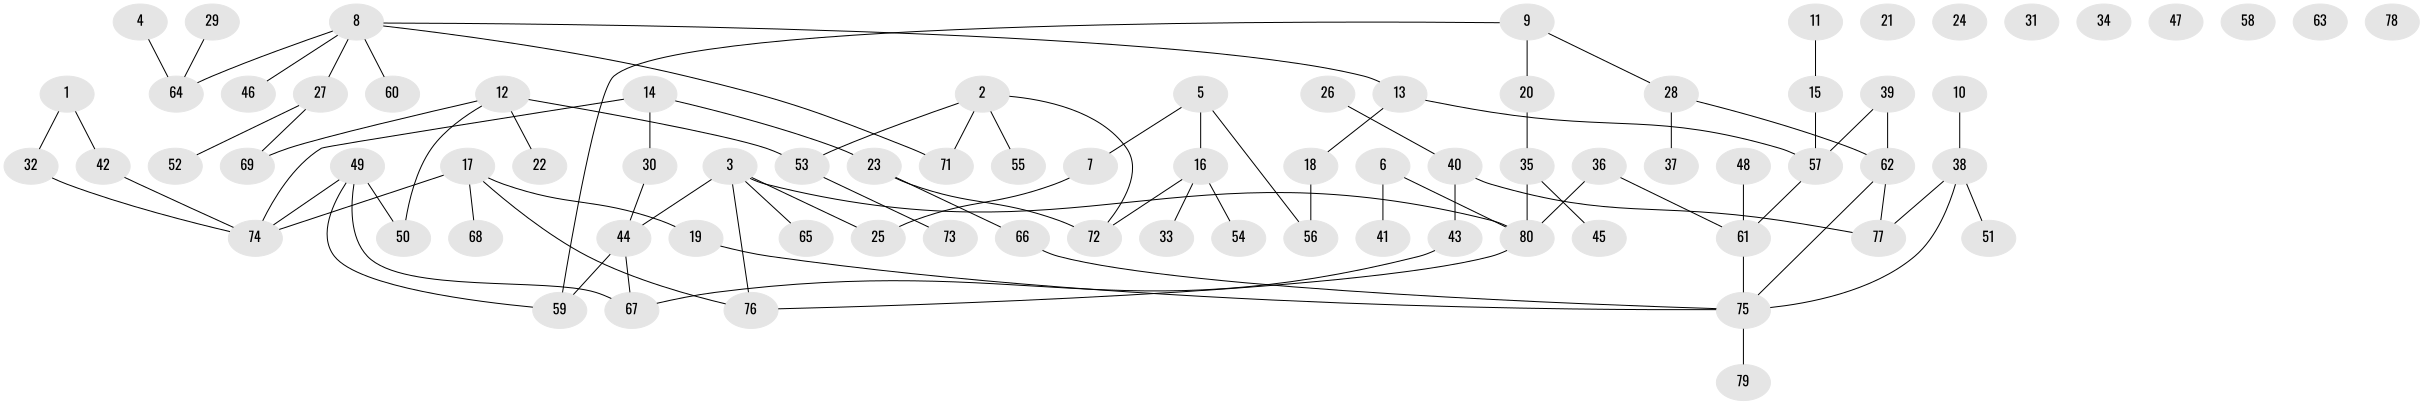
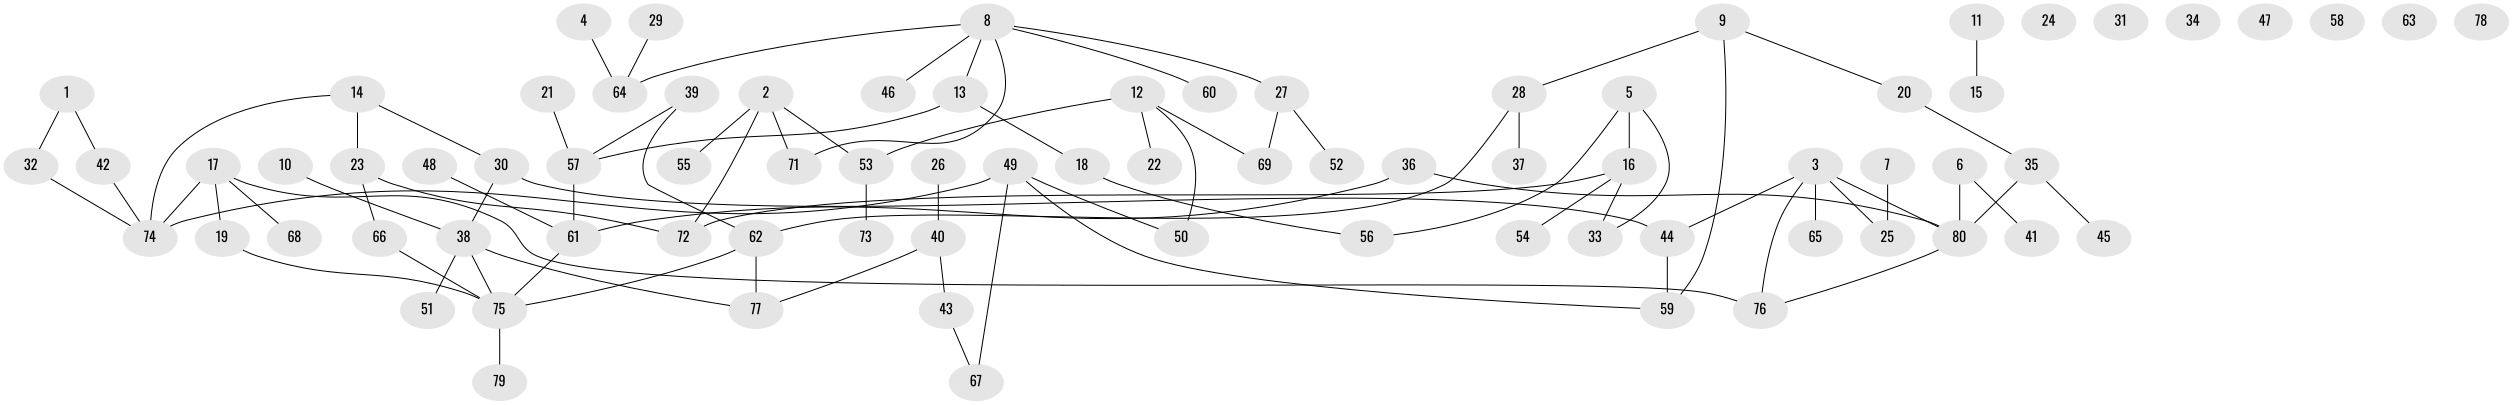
(1816, 128) -> (561, 130)
(1145, 130) -> (1668, 177)
none -> (483, 202)
(627, 267) -> none
